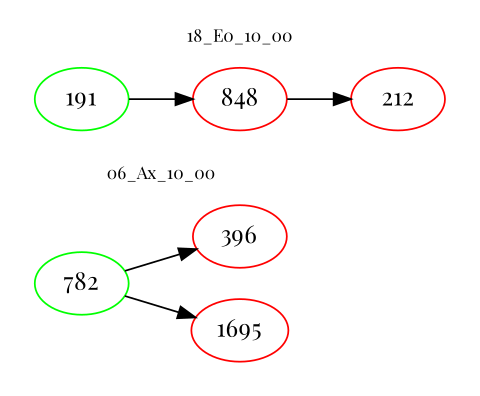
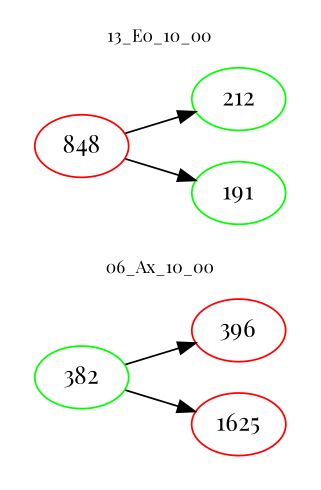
(240, 37) -> (160, 37)
(152, 99) -> (152, 167)
(398, 99) -> (239, 99)
(82, 283) -> (82, 377)
(240, 330) -> (239, 424)
